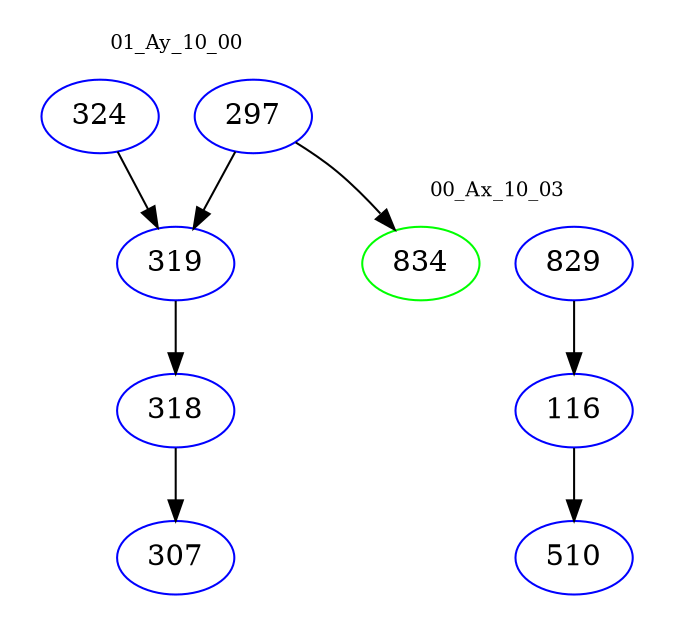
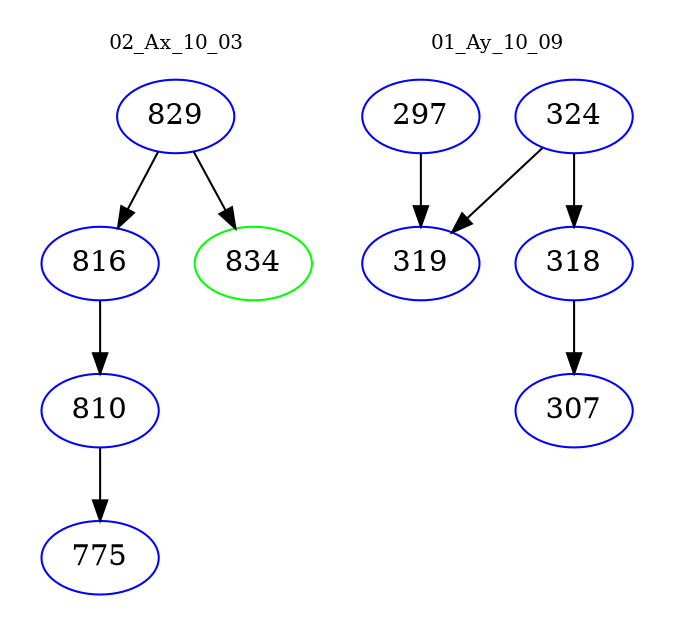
(177, 44) -> (497, 44)
(497, 191) -> (177, 44)
(359, 192) -> (210, 181)
(176, 327) -> (574, 180)
(574, 411) -> (100, 264)
none -> (100, 558)
(574, 558) -> (100, 411)
